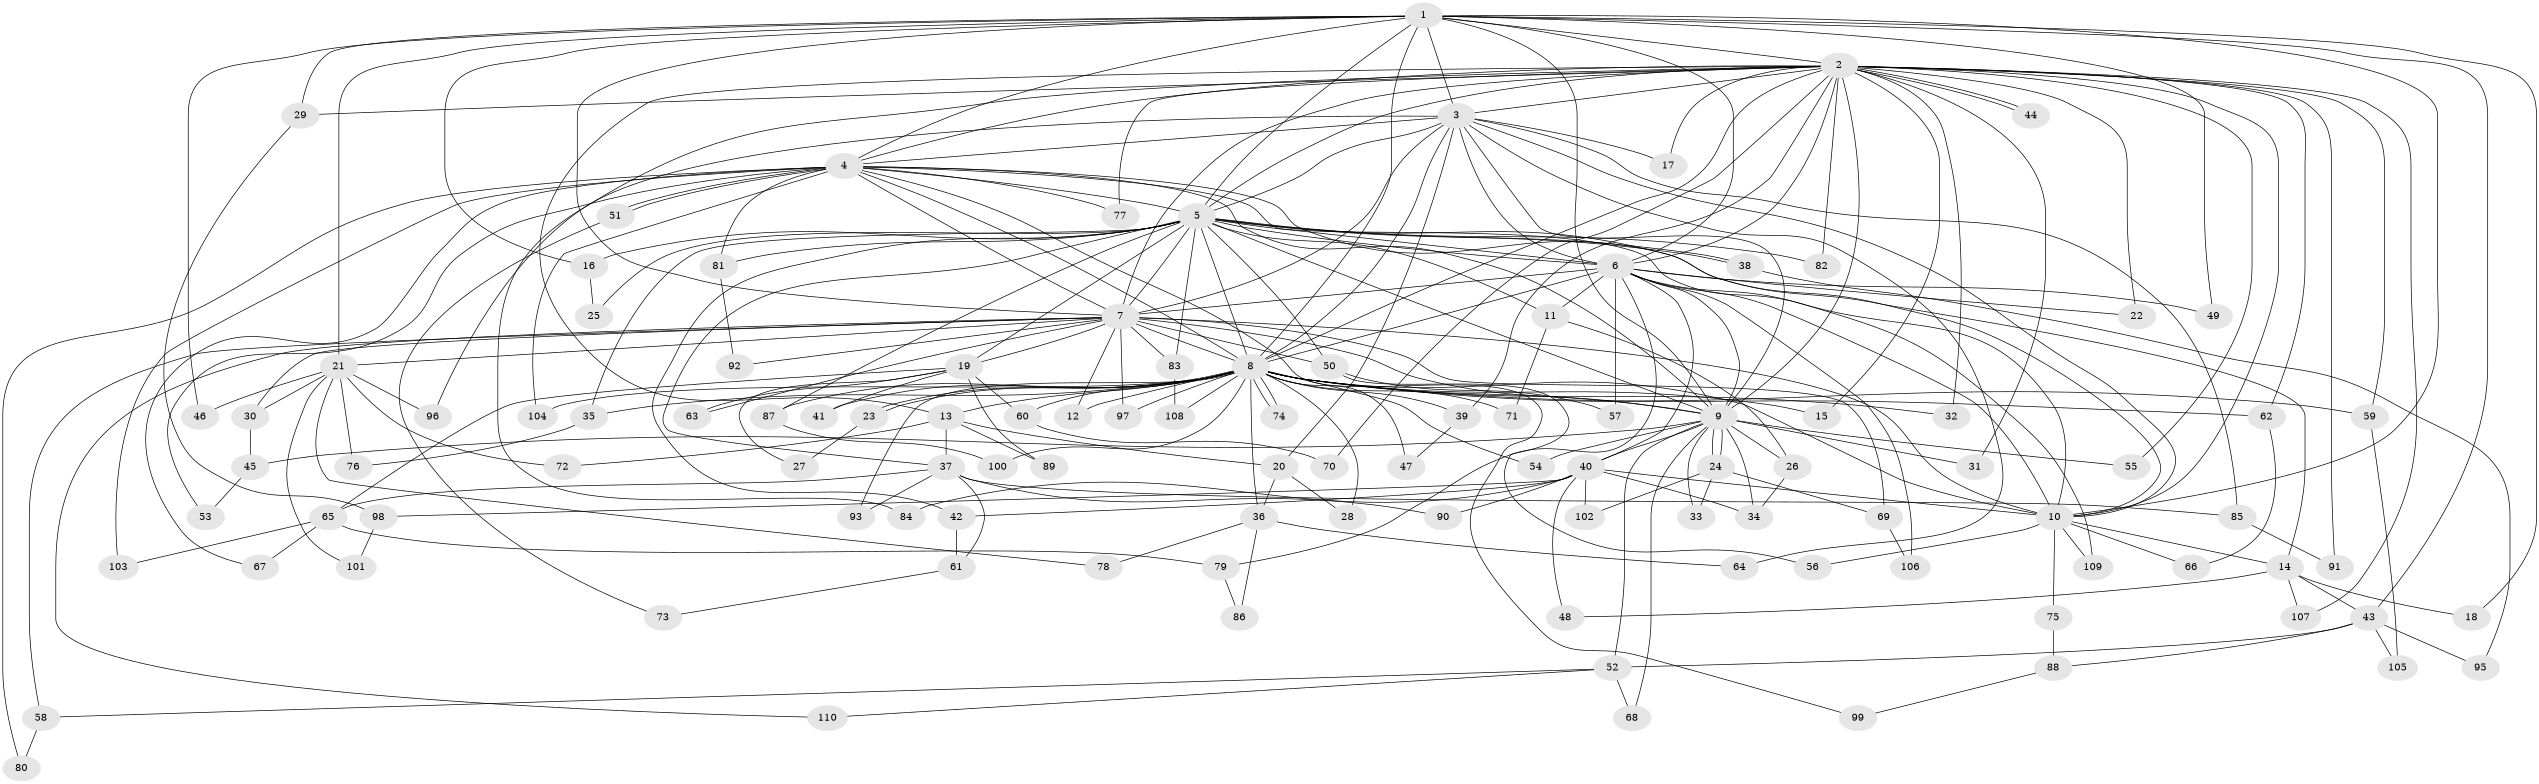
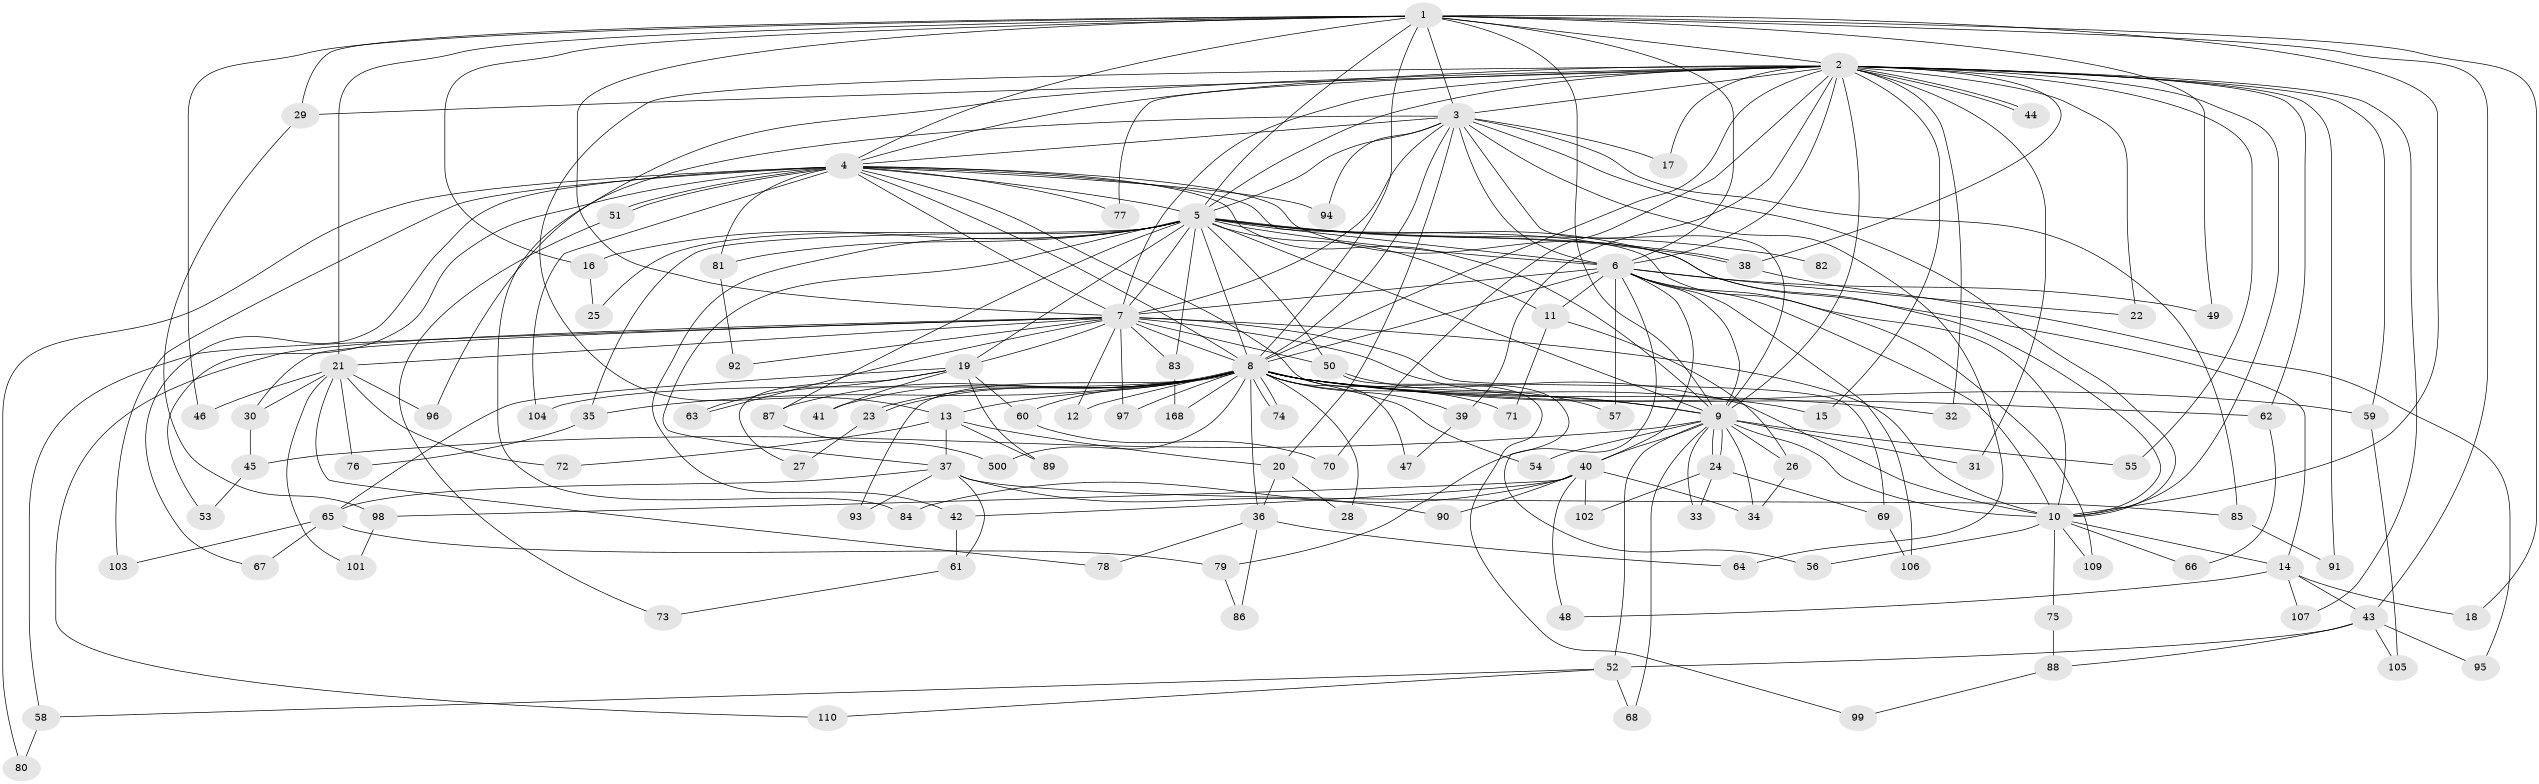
(1831, 166) -> (2032, 151)
none -> (1327, 216)
(1175, 417) -> (1175, 417)
(998, 467) -> (998, 467)
(1820, 493) -> (1878, 491)
